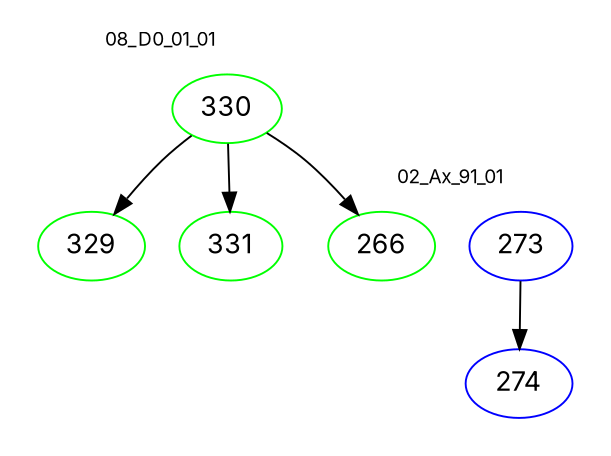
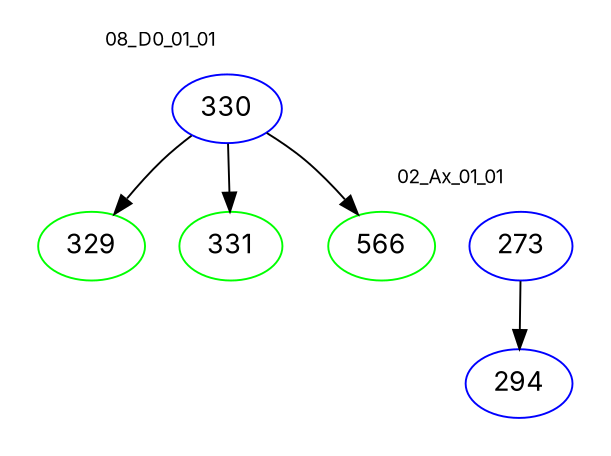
(227, 109) -> (227, 109)
(450, 178) -> (450, 178)
(382, 246) -> (382, 246)
(519, 384) -> (519, 384)
